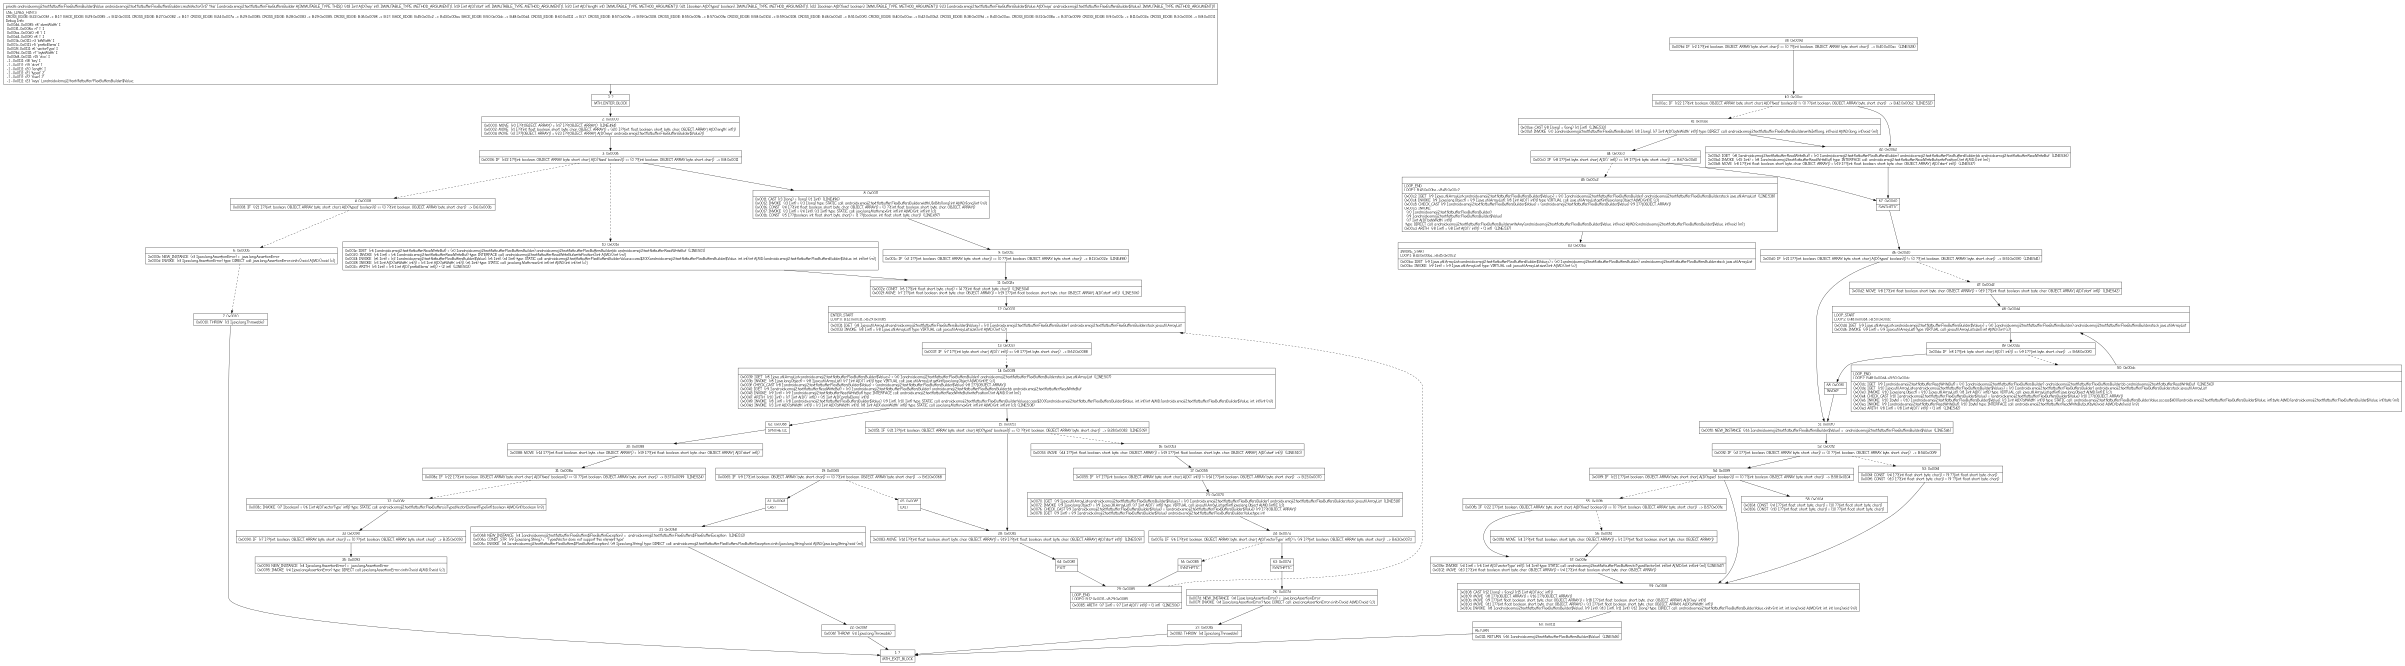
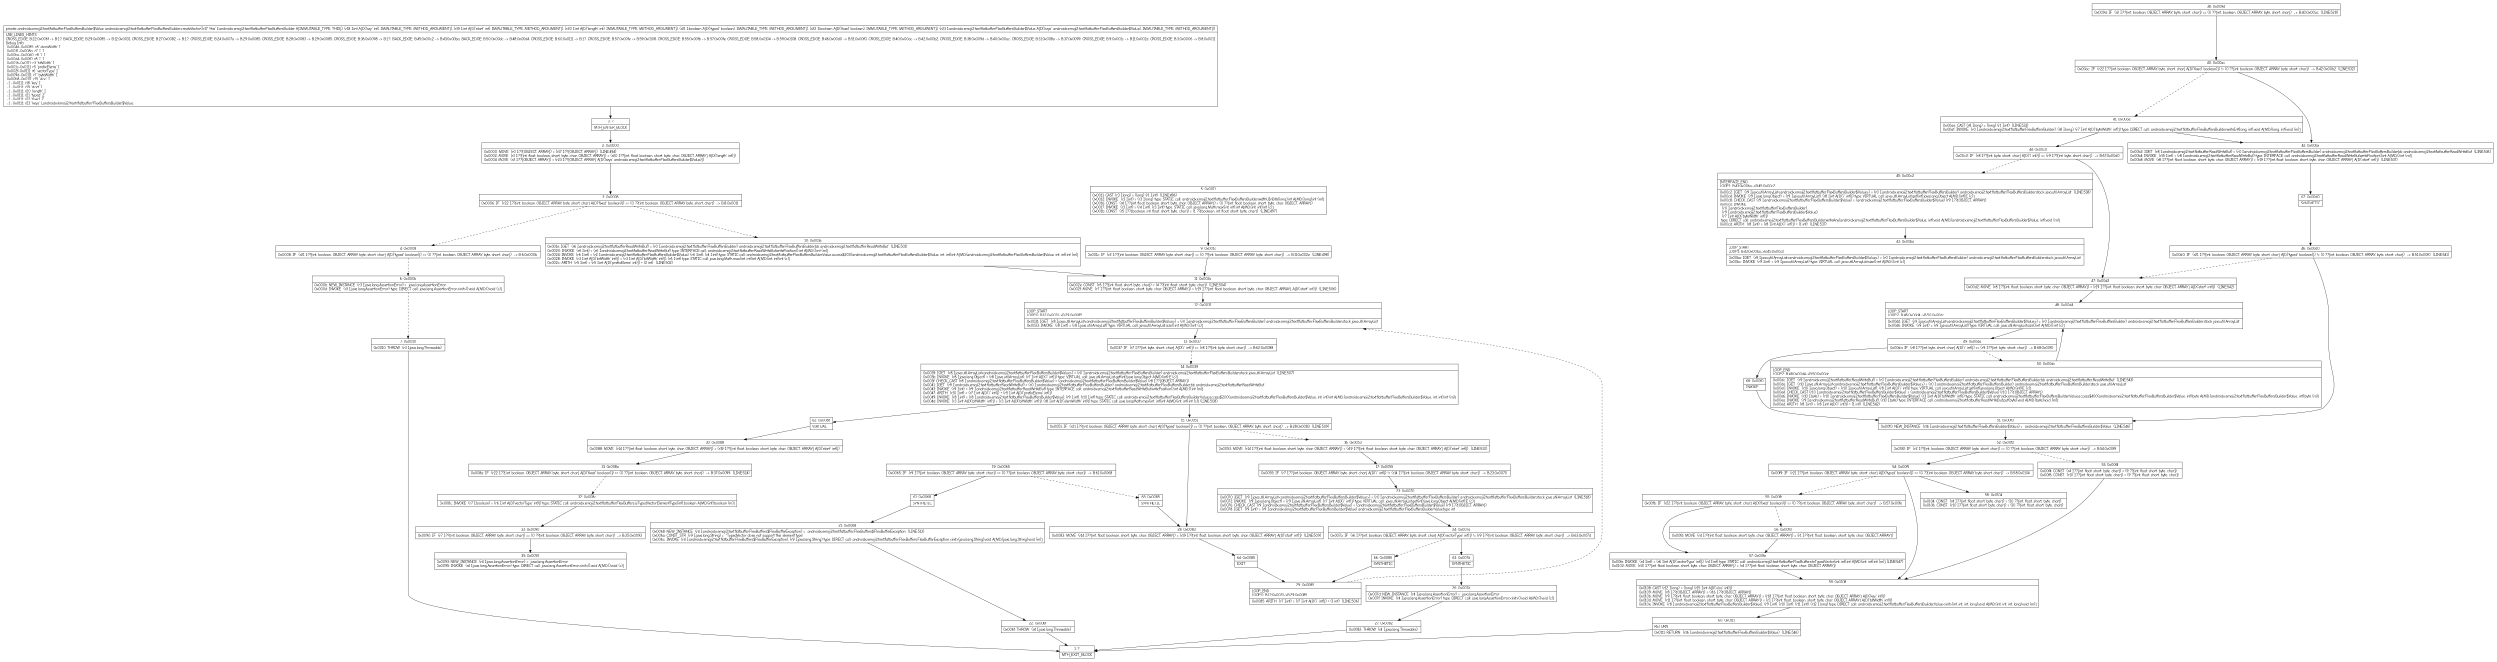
(717, 176) -> none
(1771, 176) -> (2109, 211)
(1413, 186) -> (1734, 182)
(1412, 252) -> (1739, 248)
(842, 315) -> (1037, 311)
(777, 431) -> (819, 427)
(772, 507) -> (922, 503)
(904, 507) -> (1151, 503)
